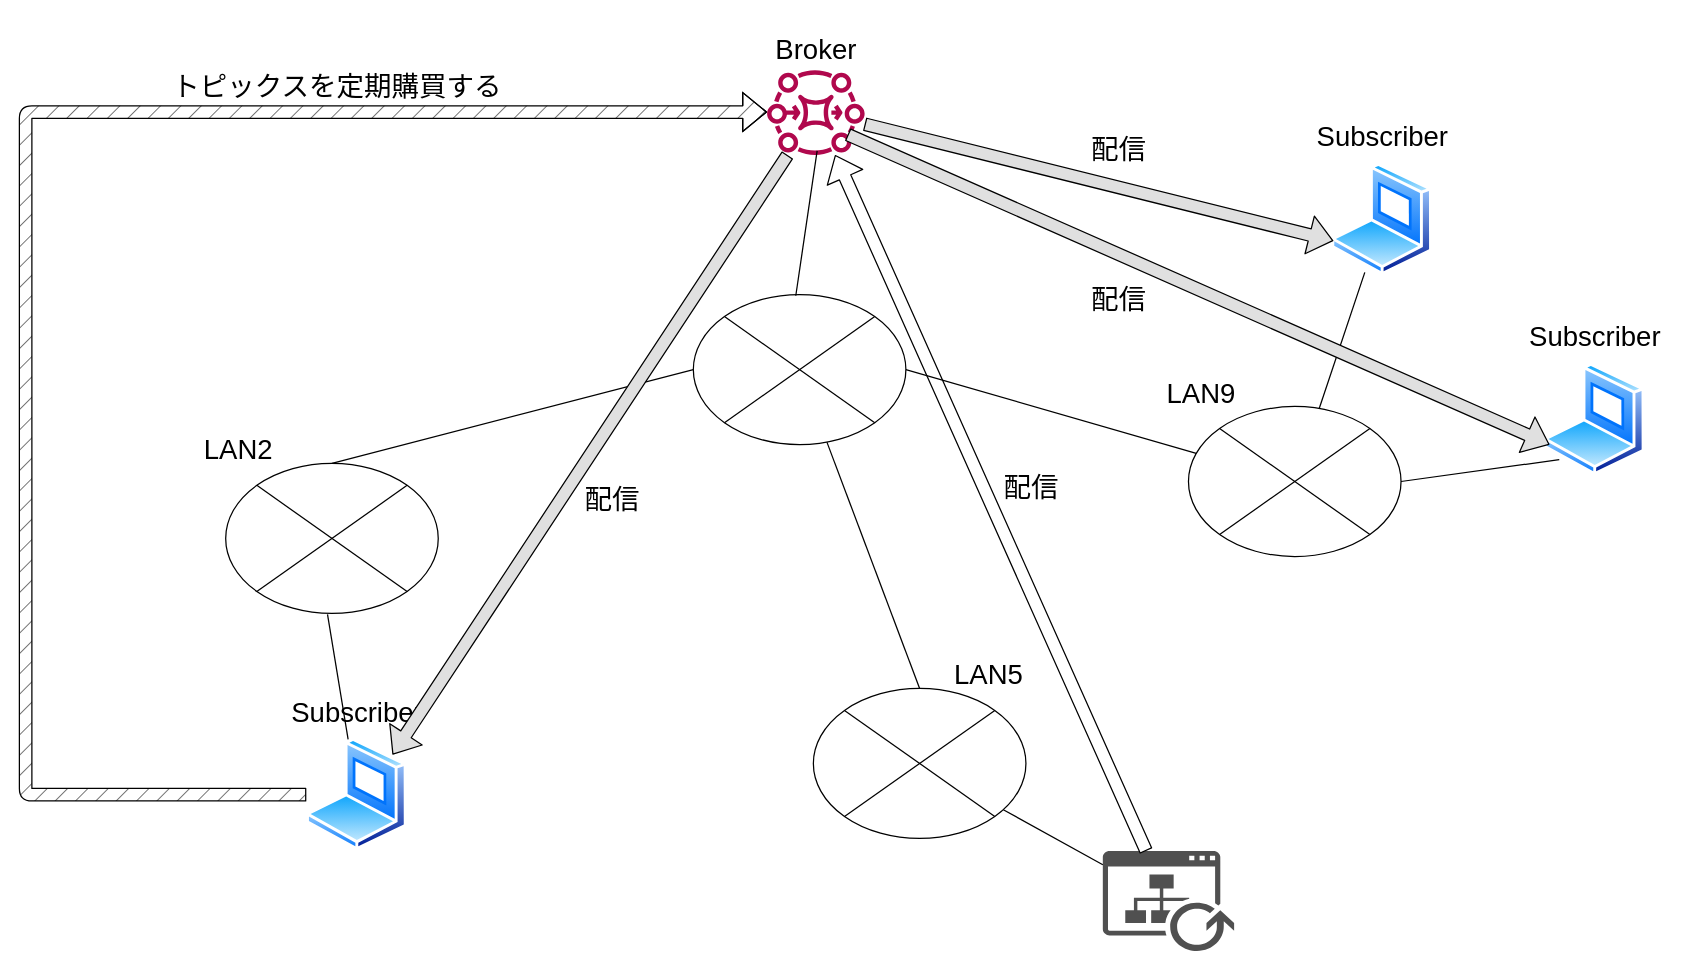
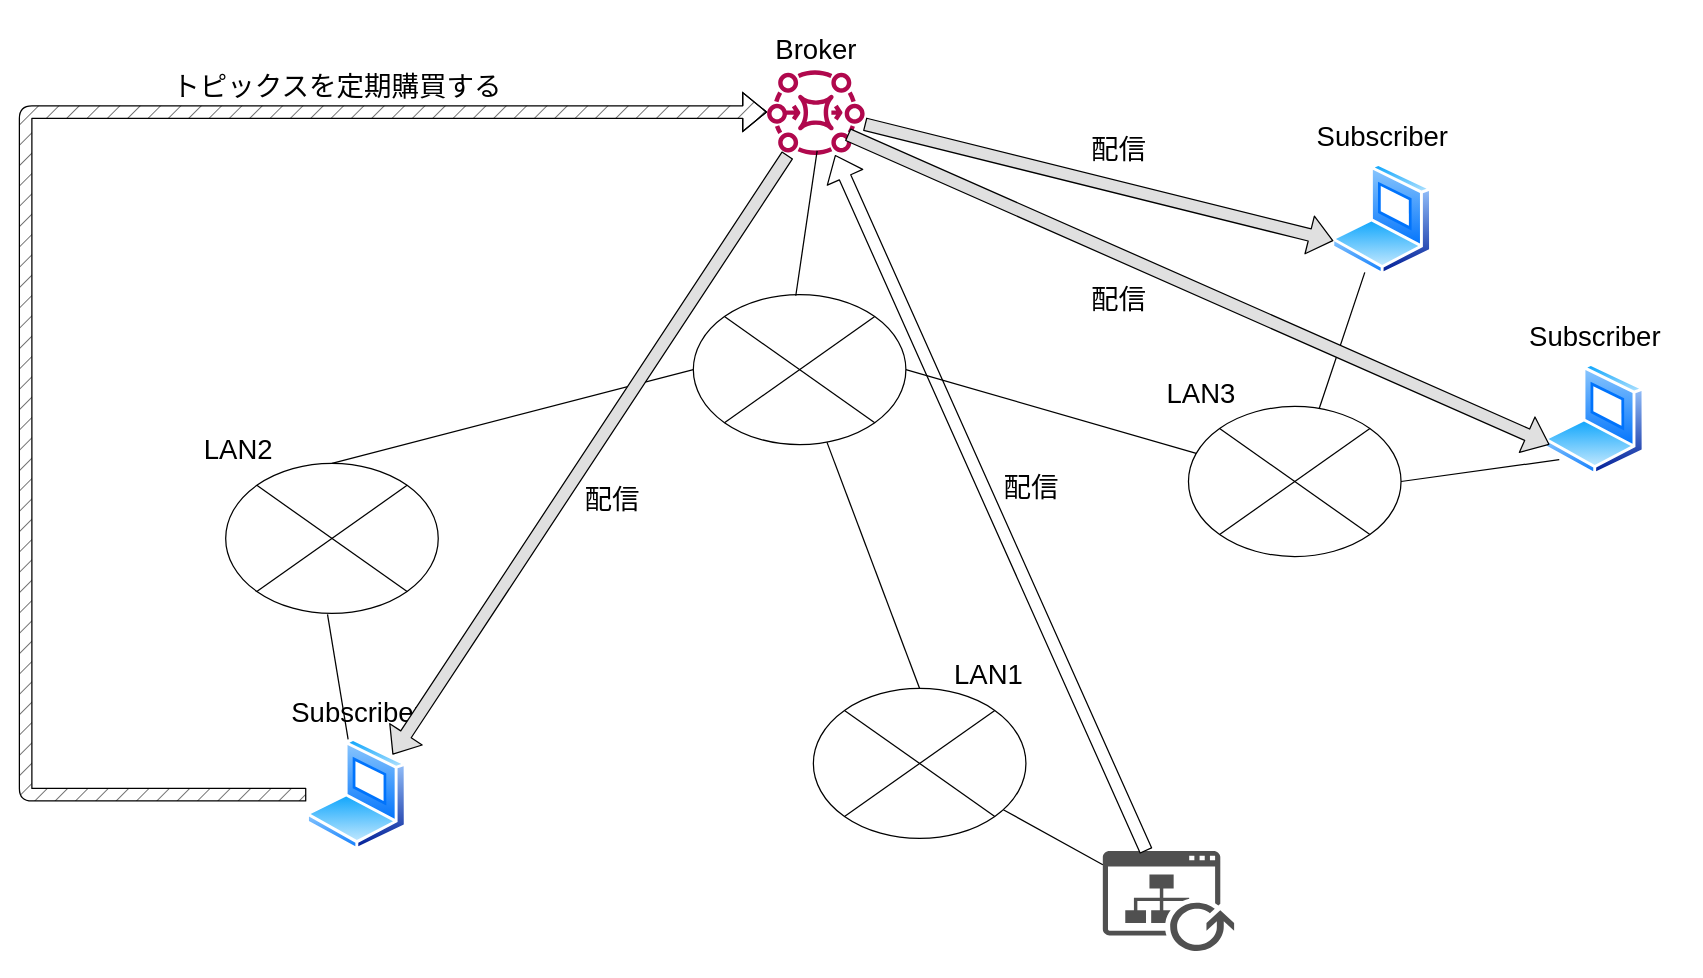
(1201, 394) -> (1201, 394)
(989, 676) -> (989, 676)
